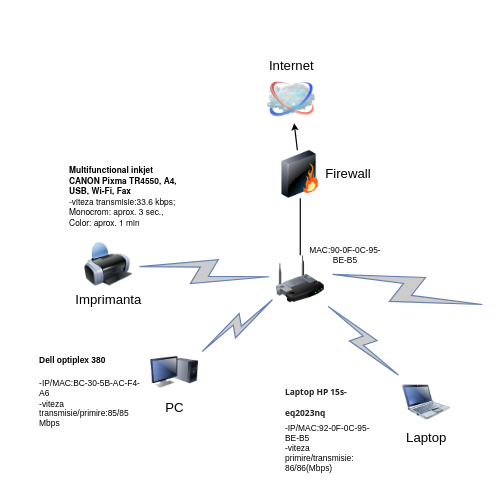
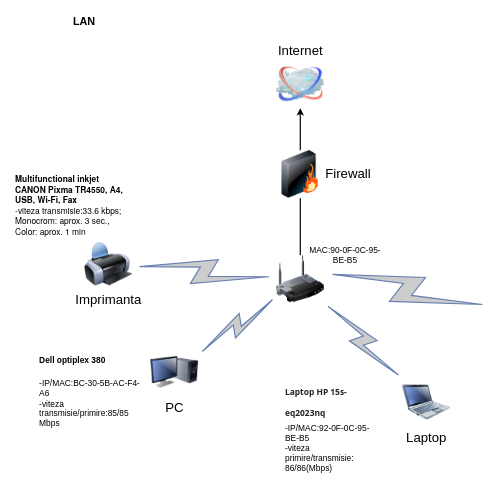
none -> (84, 21)
(291, 99) -> (300, 84)
(123, 201) -> (69, 210)
